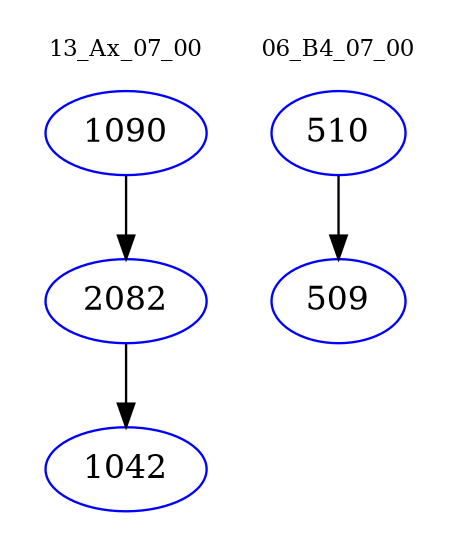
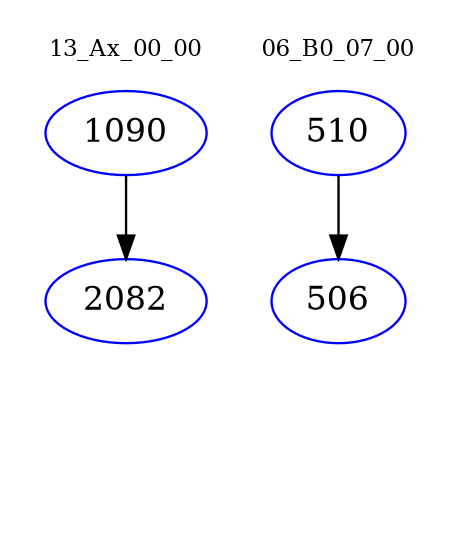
(126, 50) -> (126, 50)
(339, 50) -> (339, 50)
(339, 301) -> (339, 301)
(126, 469) -> none
